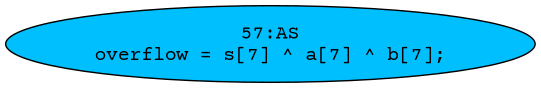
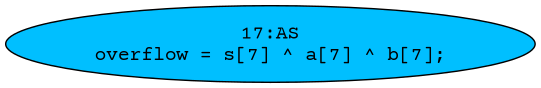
(270, 44) -> (270, 44)
